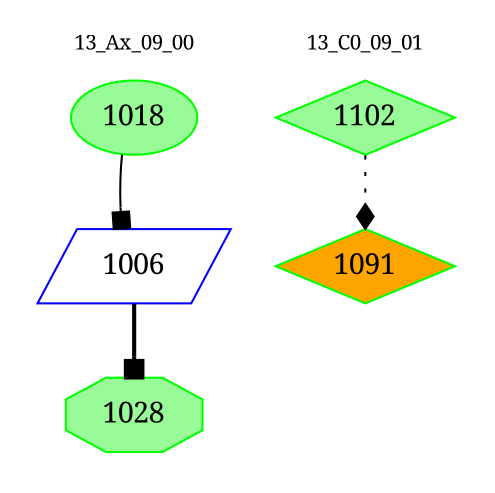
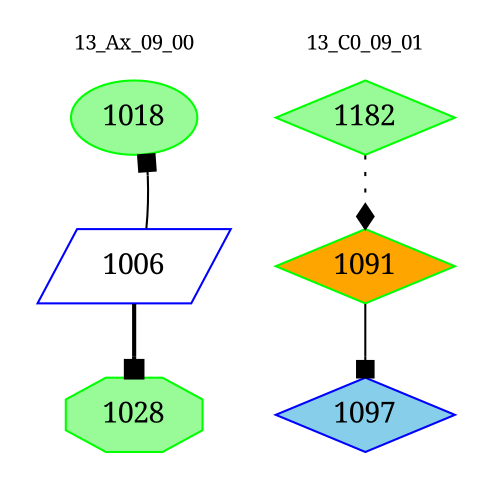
(365, 118) -> (365, 118)
(120, 181) -> (148, 202)
none -> (365, 415)
